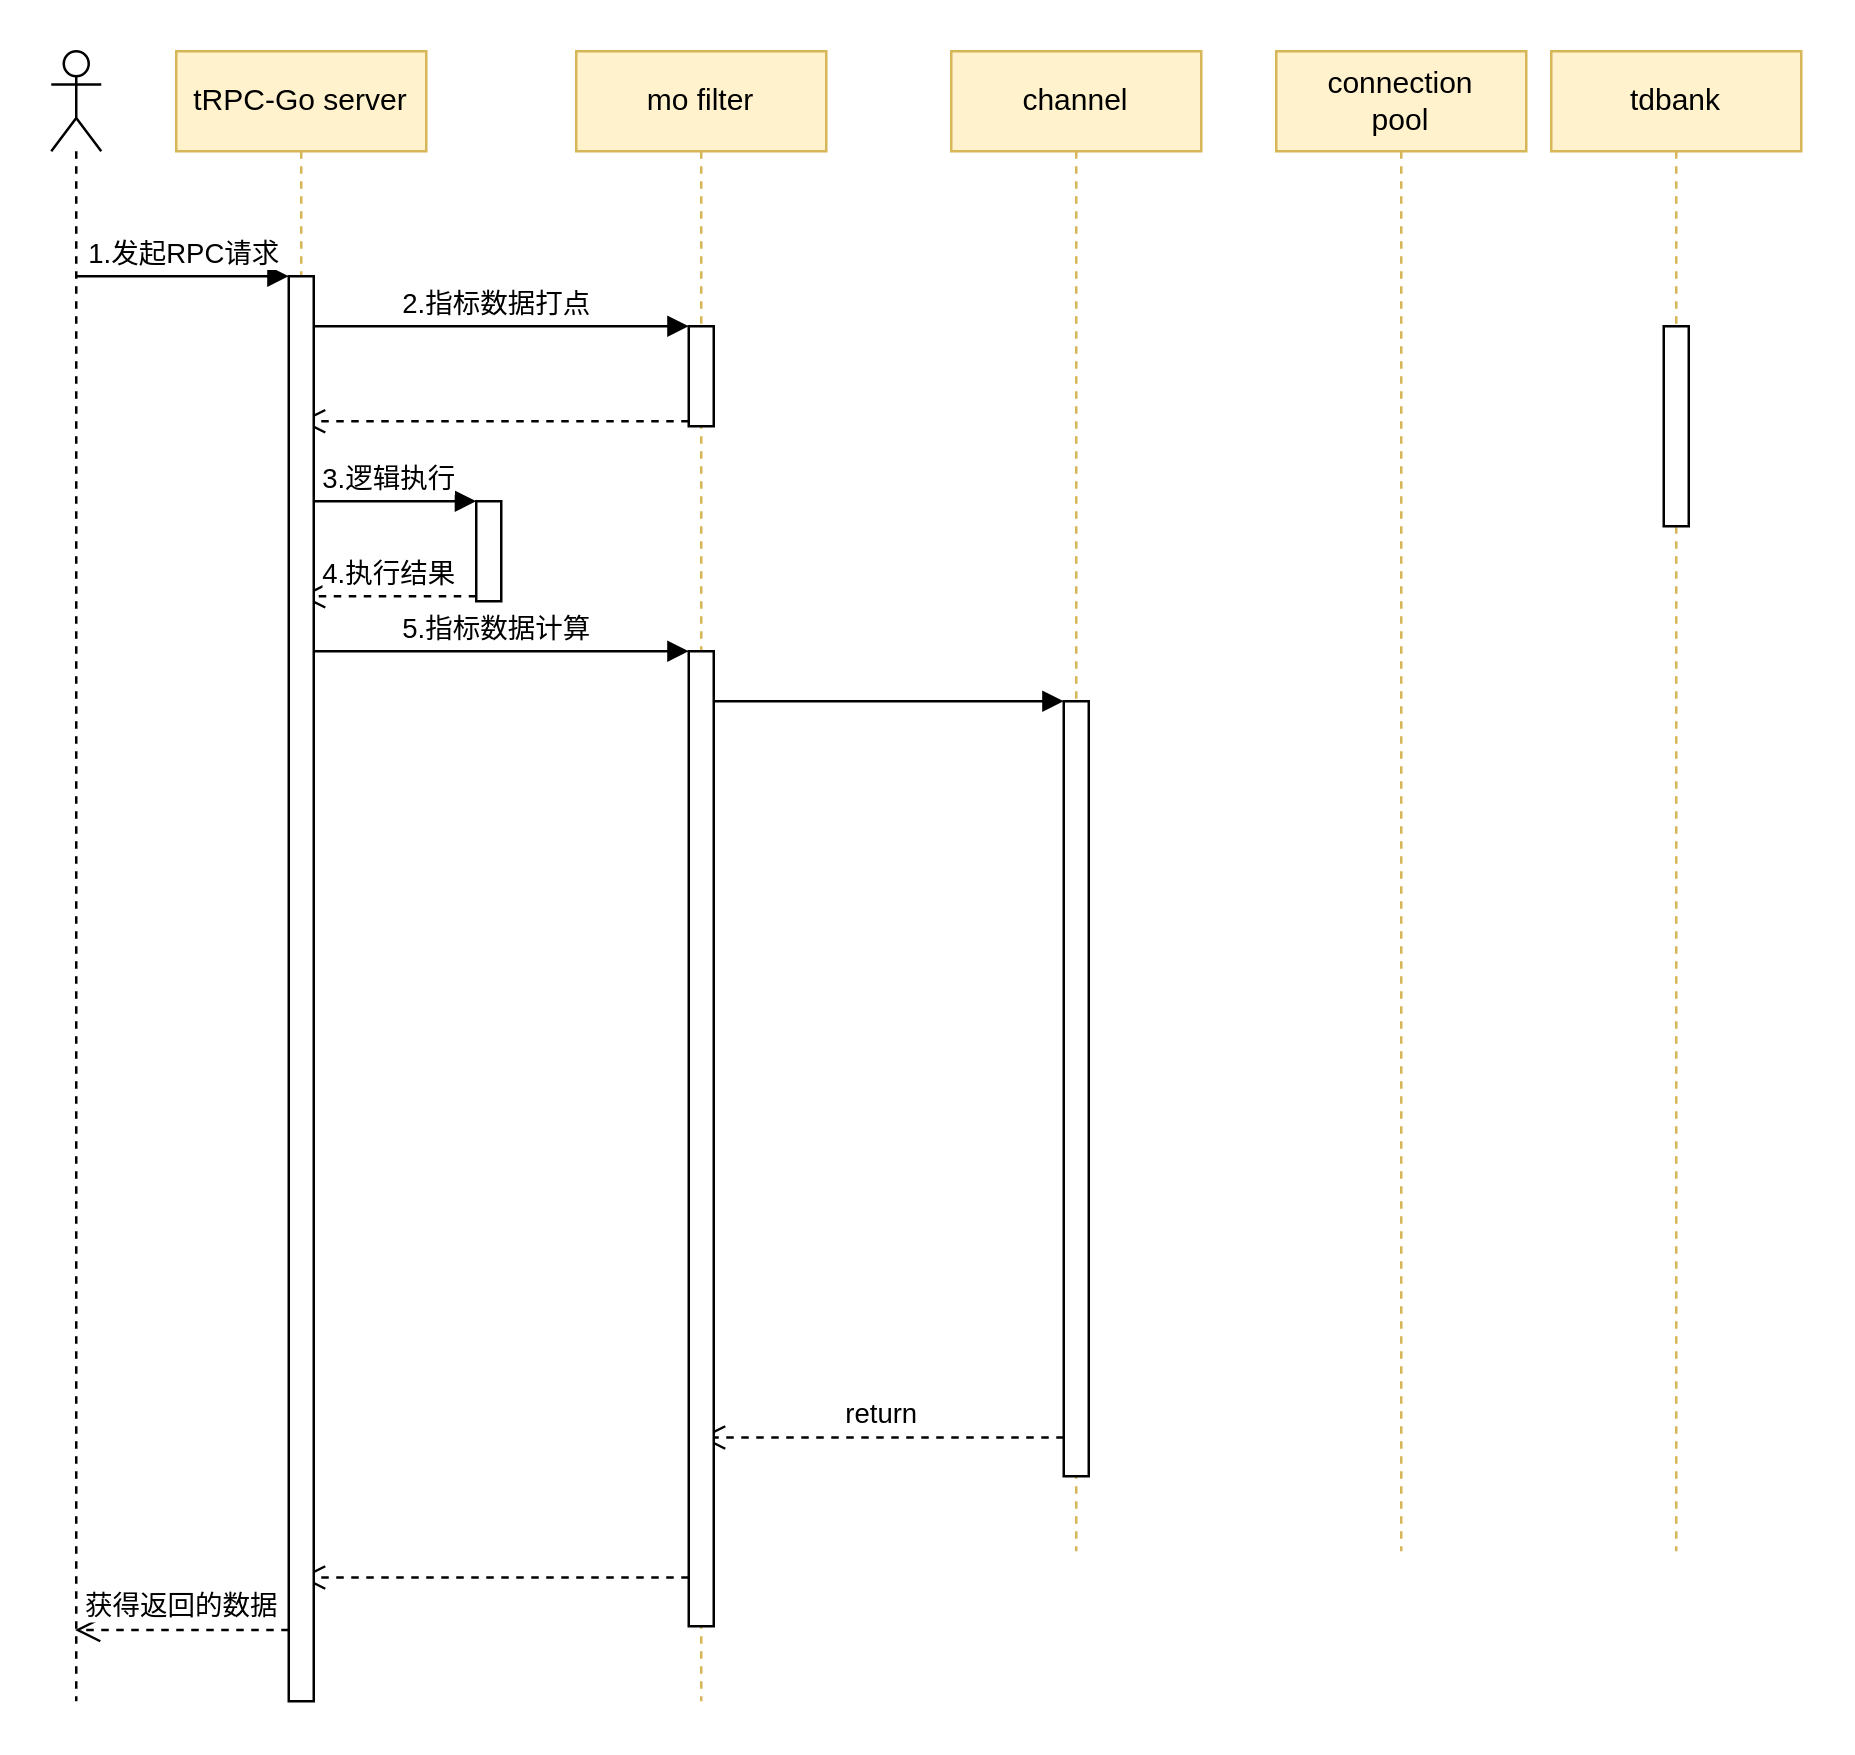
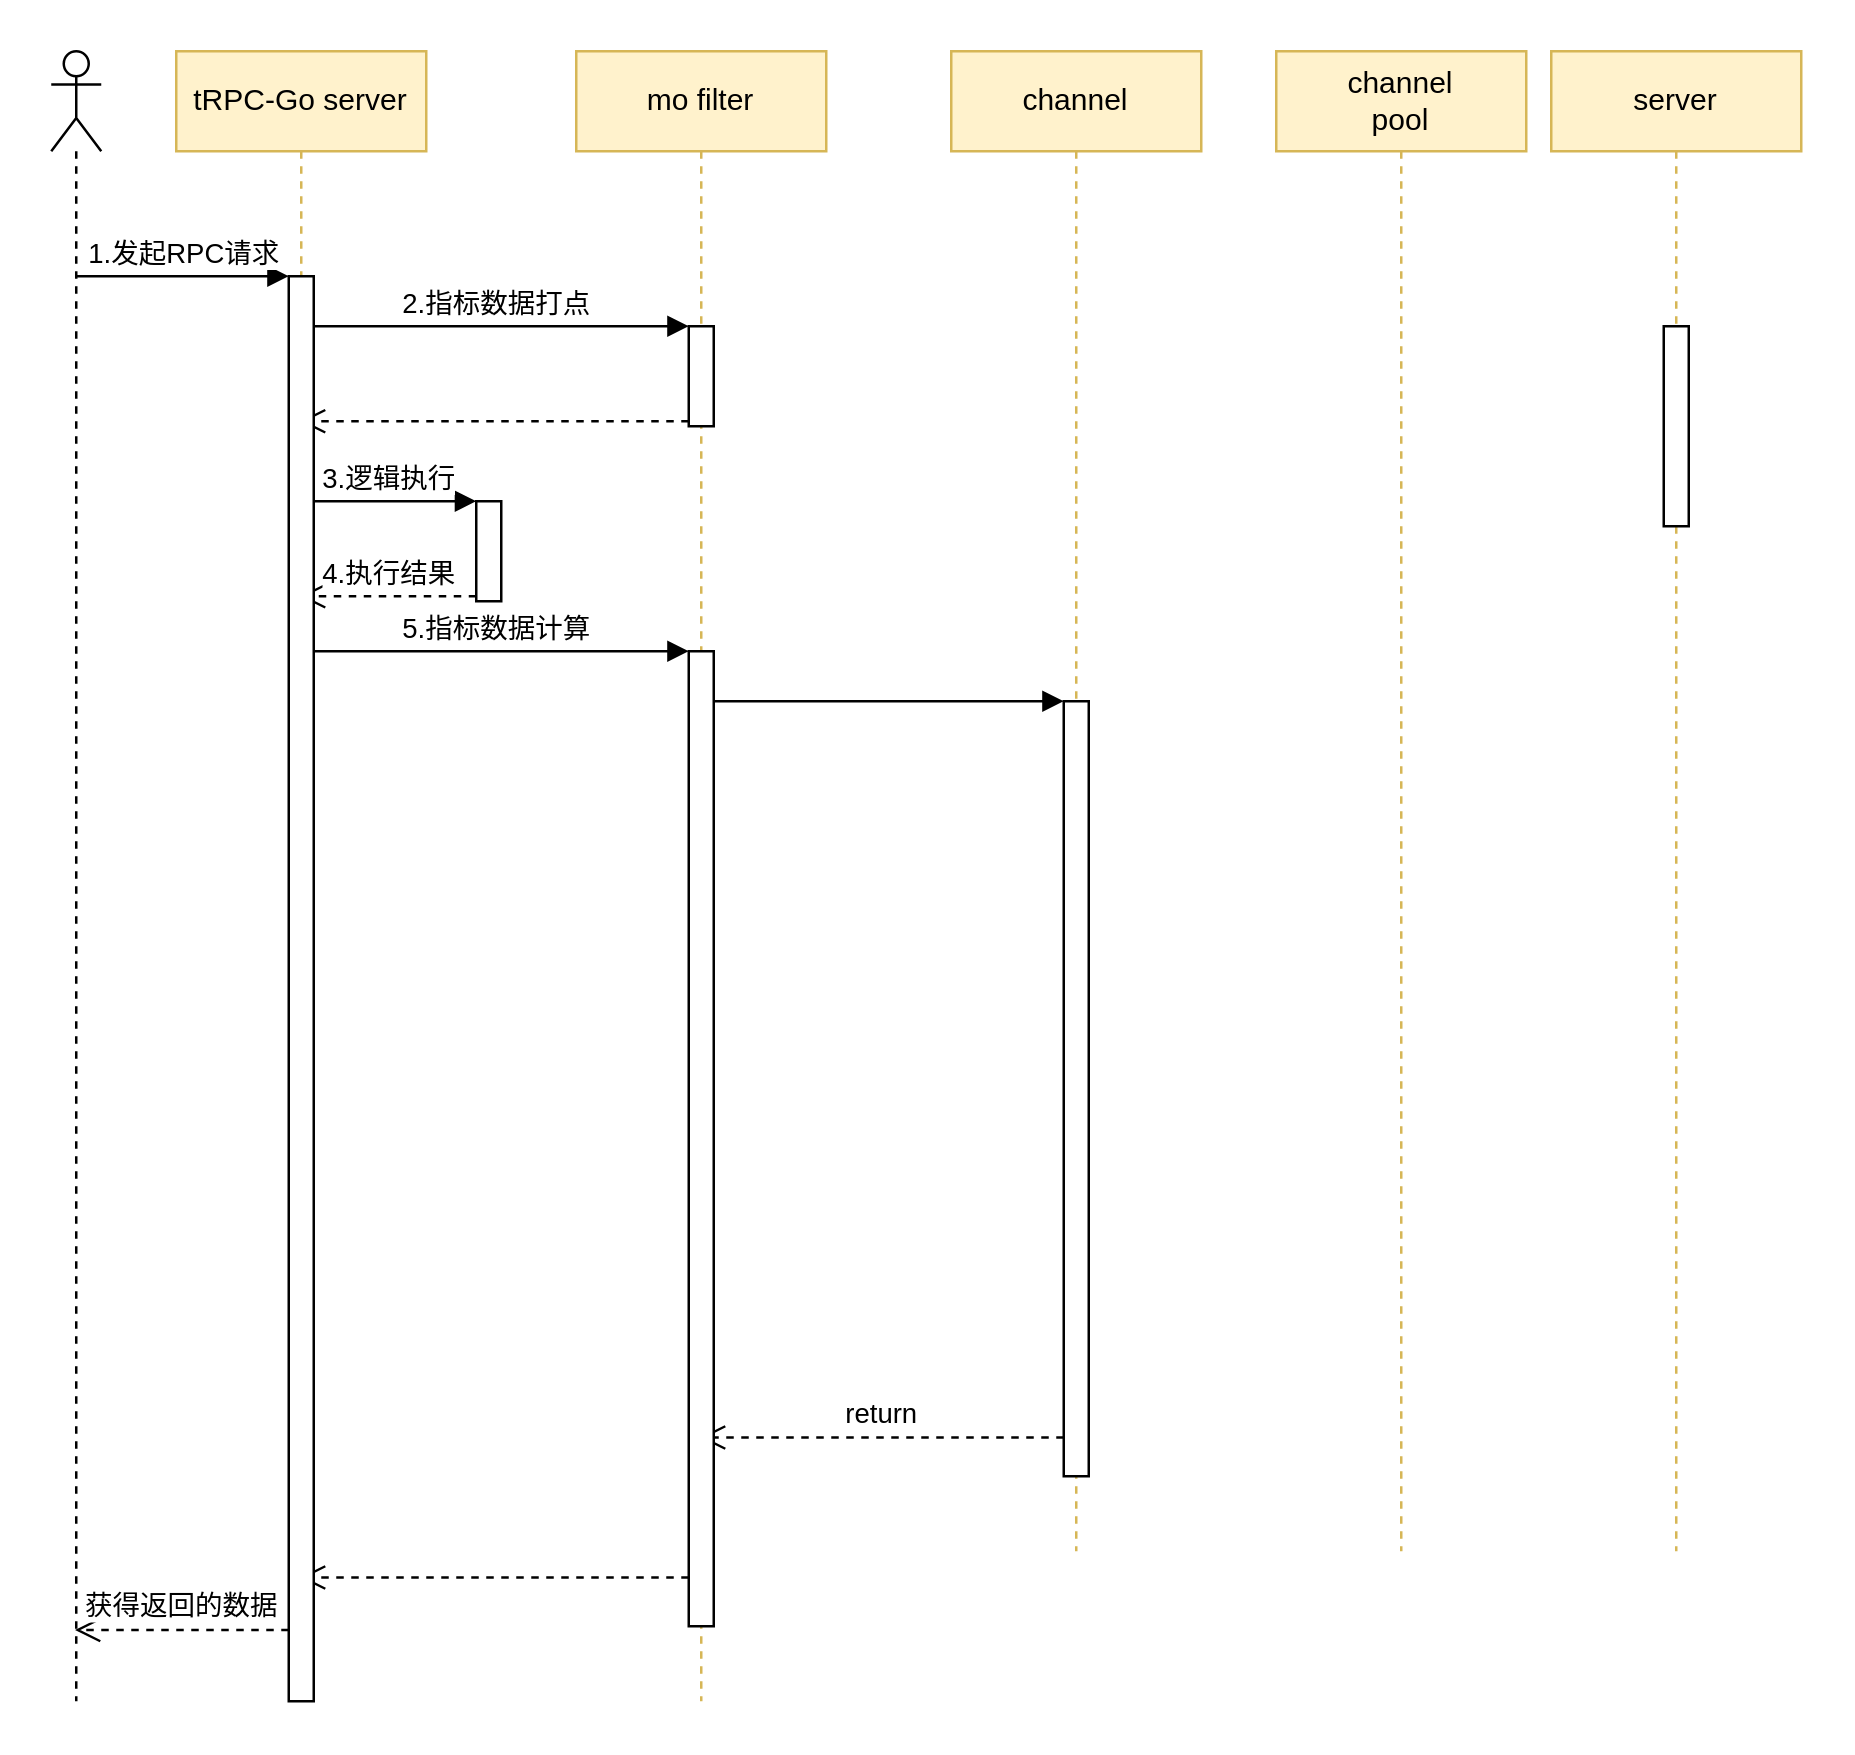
(1401, 101) -> (1401, 101)
(1676, 101) -> (1676, 101)
